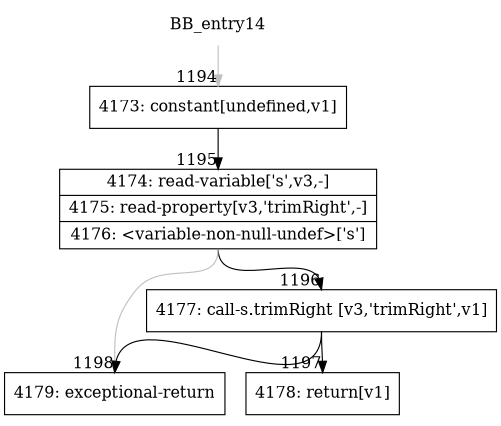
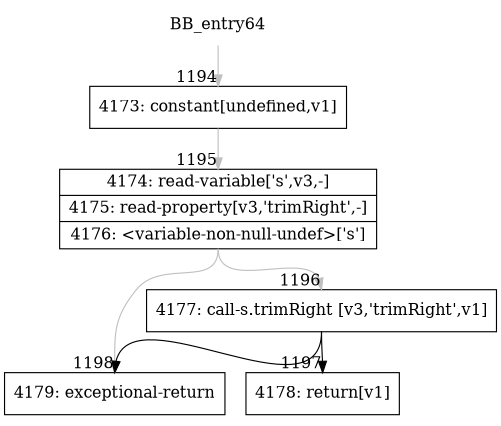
(218, 25) -> (218, 25)
(218, 143) -> (218, 143)
(264, 270) -> (264, 270)
